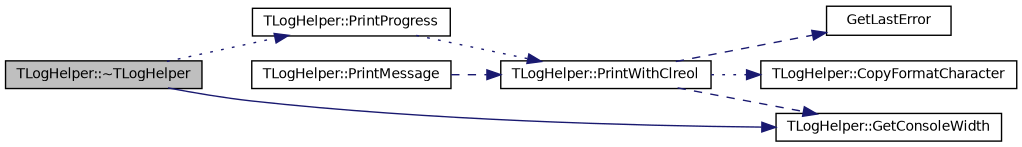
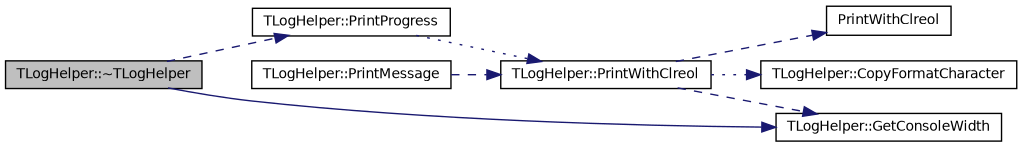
(889, 21) -> (889, 21)
(221, 50) -> (221, 50)
